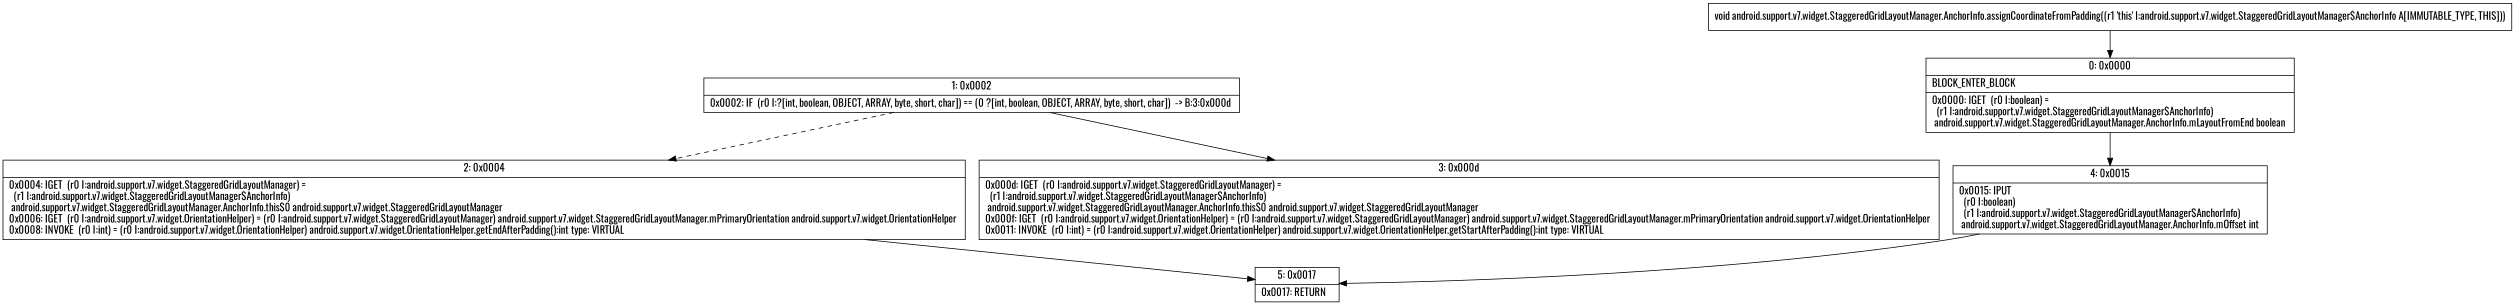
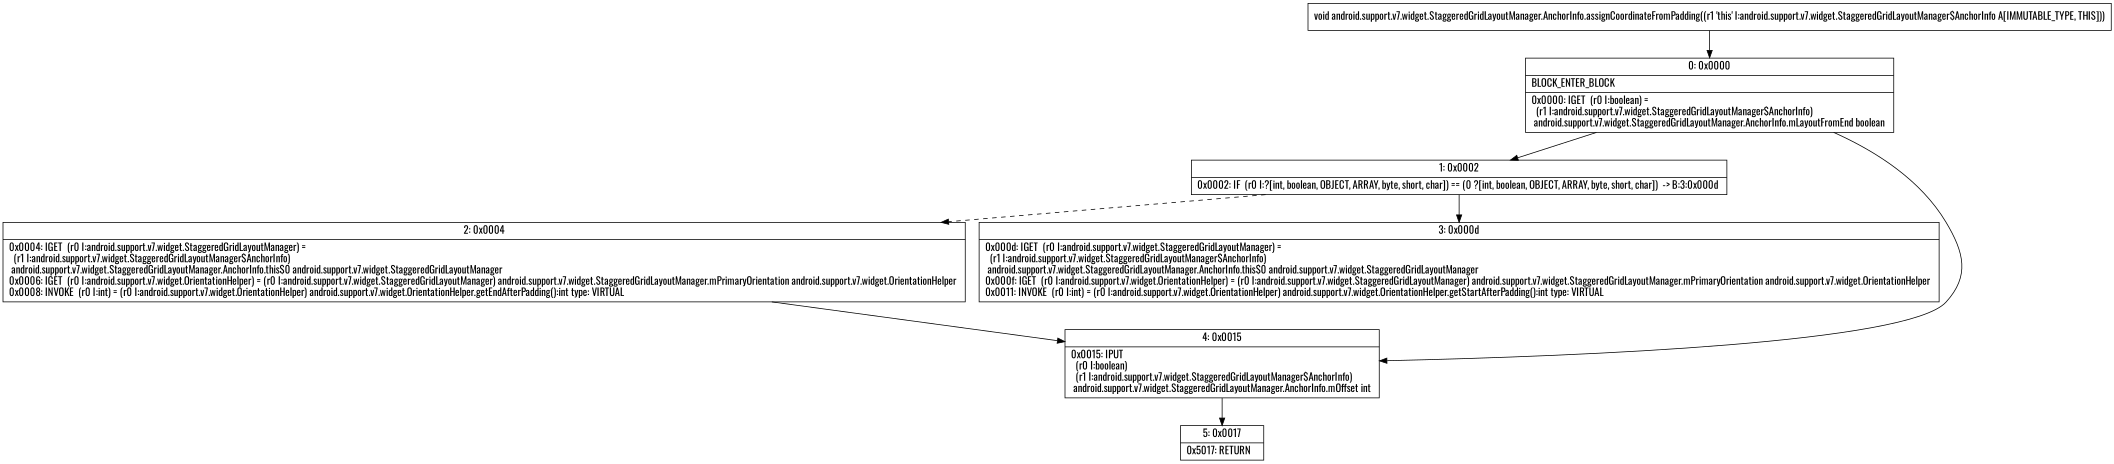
none -> (1557, 145)
(1056, 259) -> (915, 321)
(1297, 293) -> (1222, 451)
